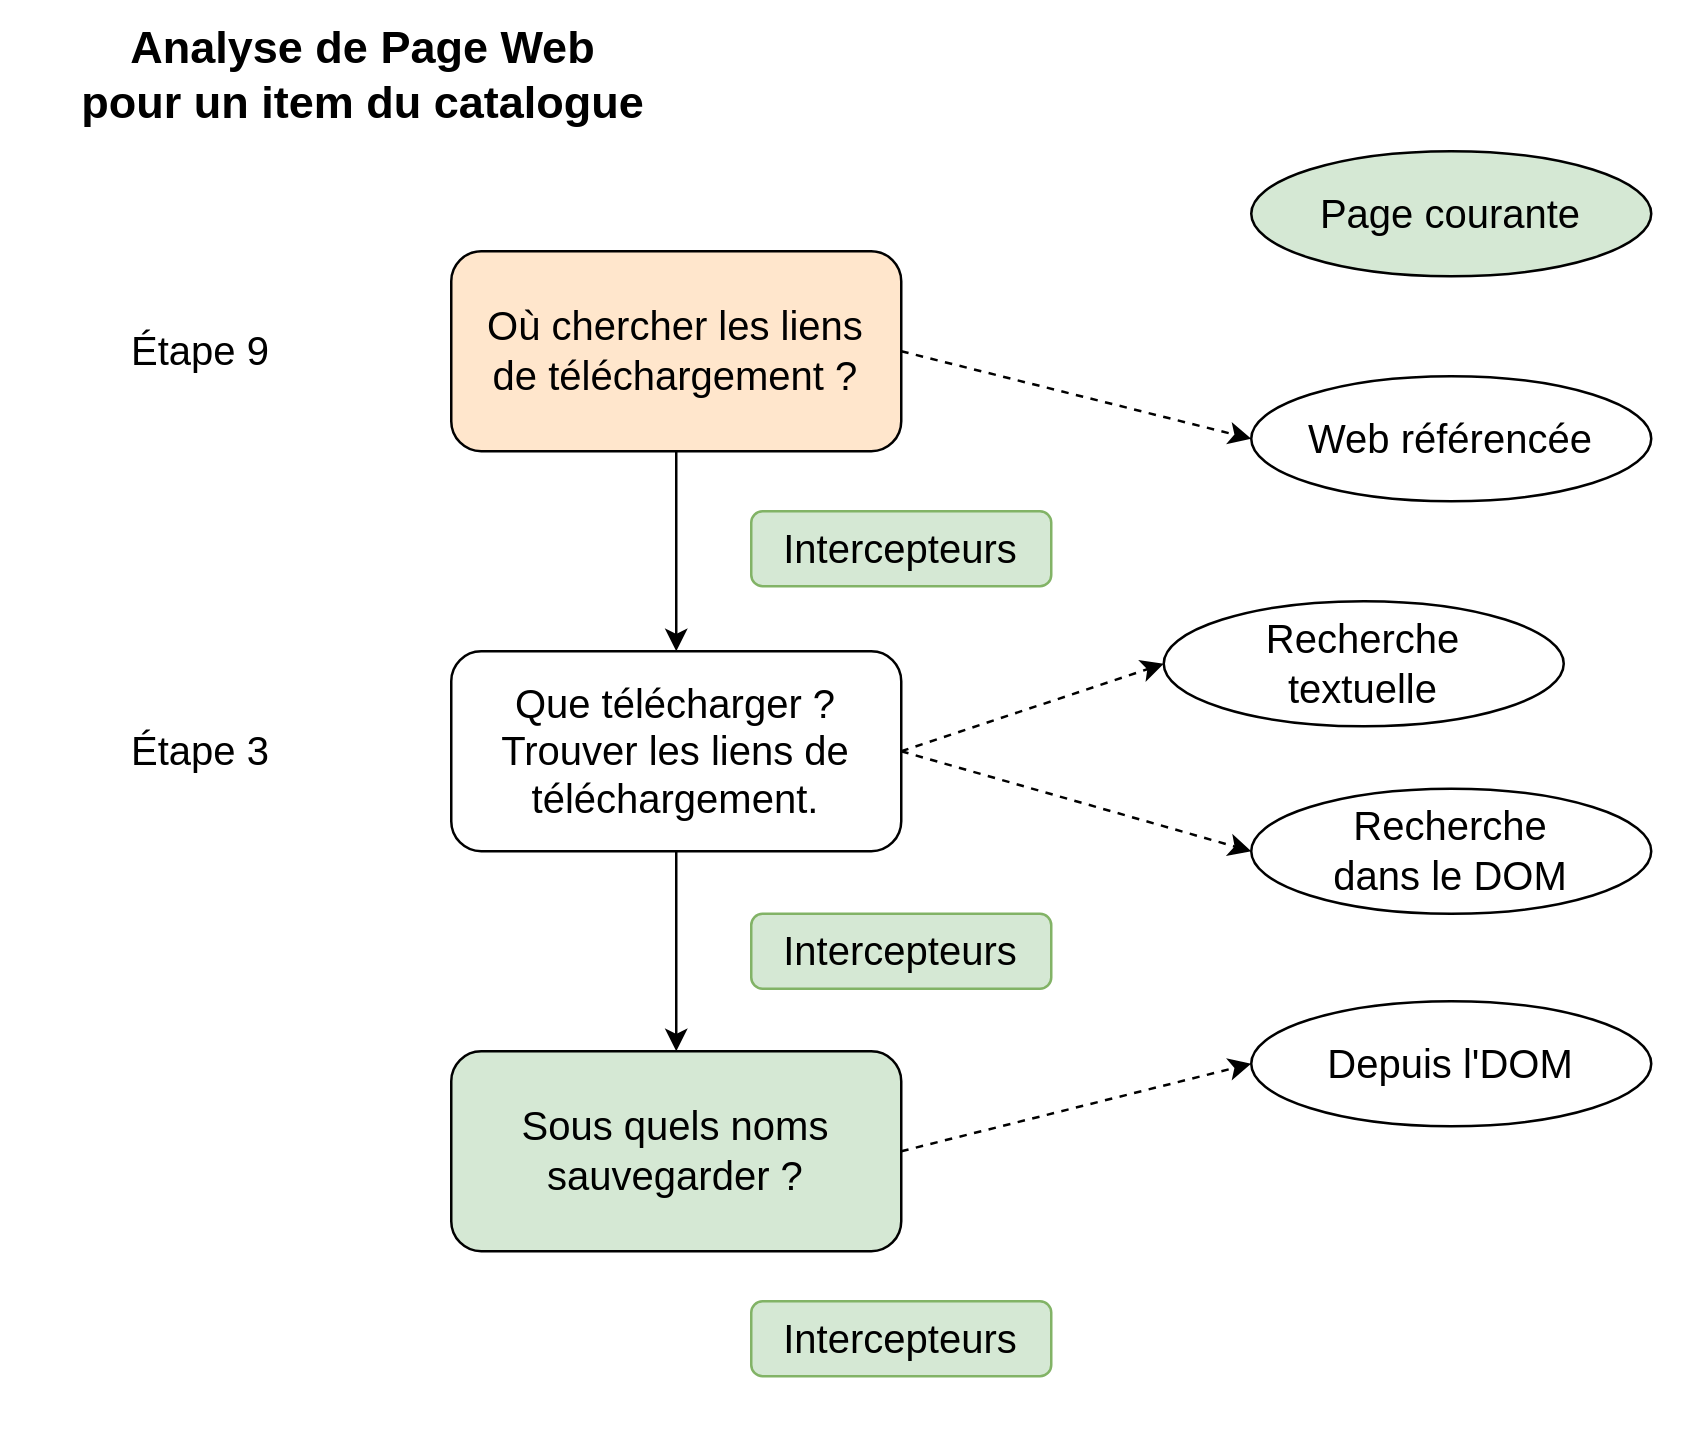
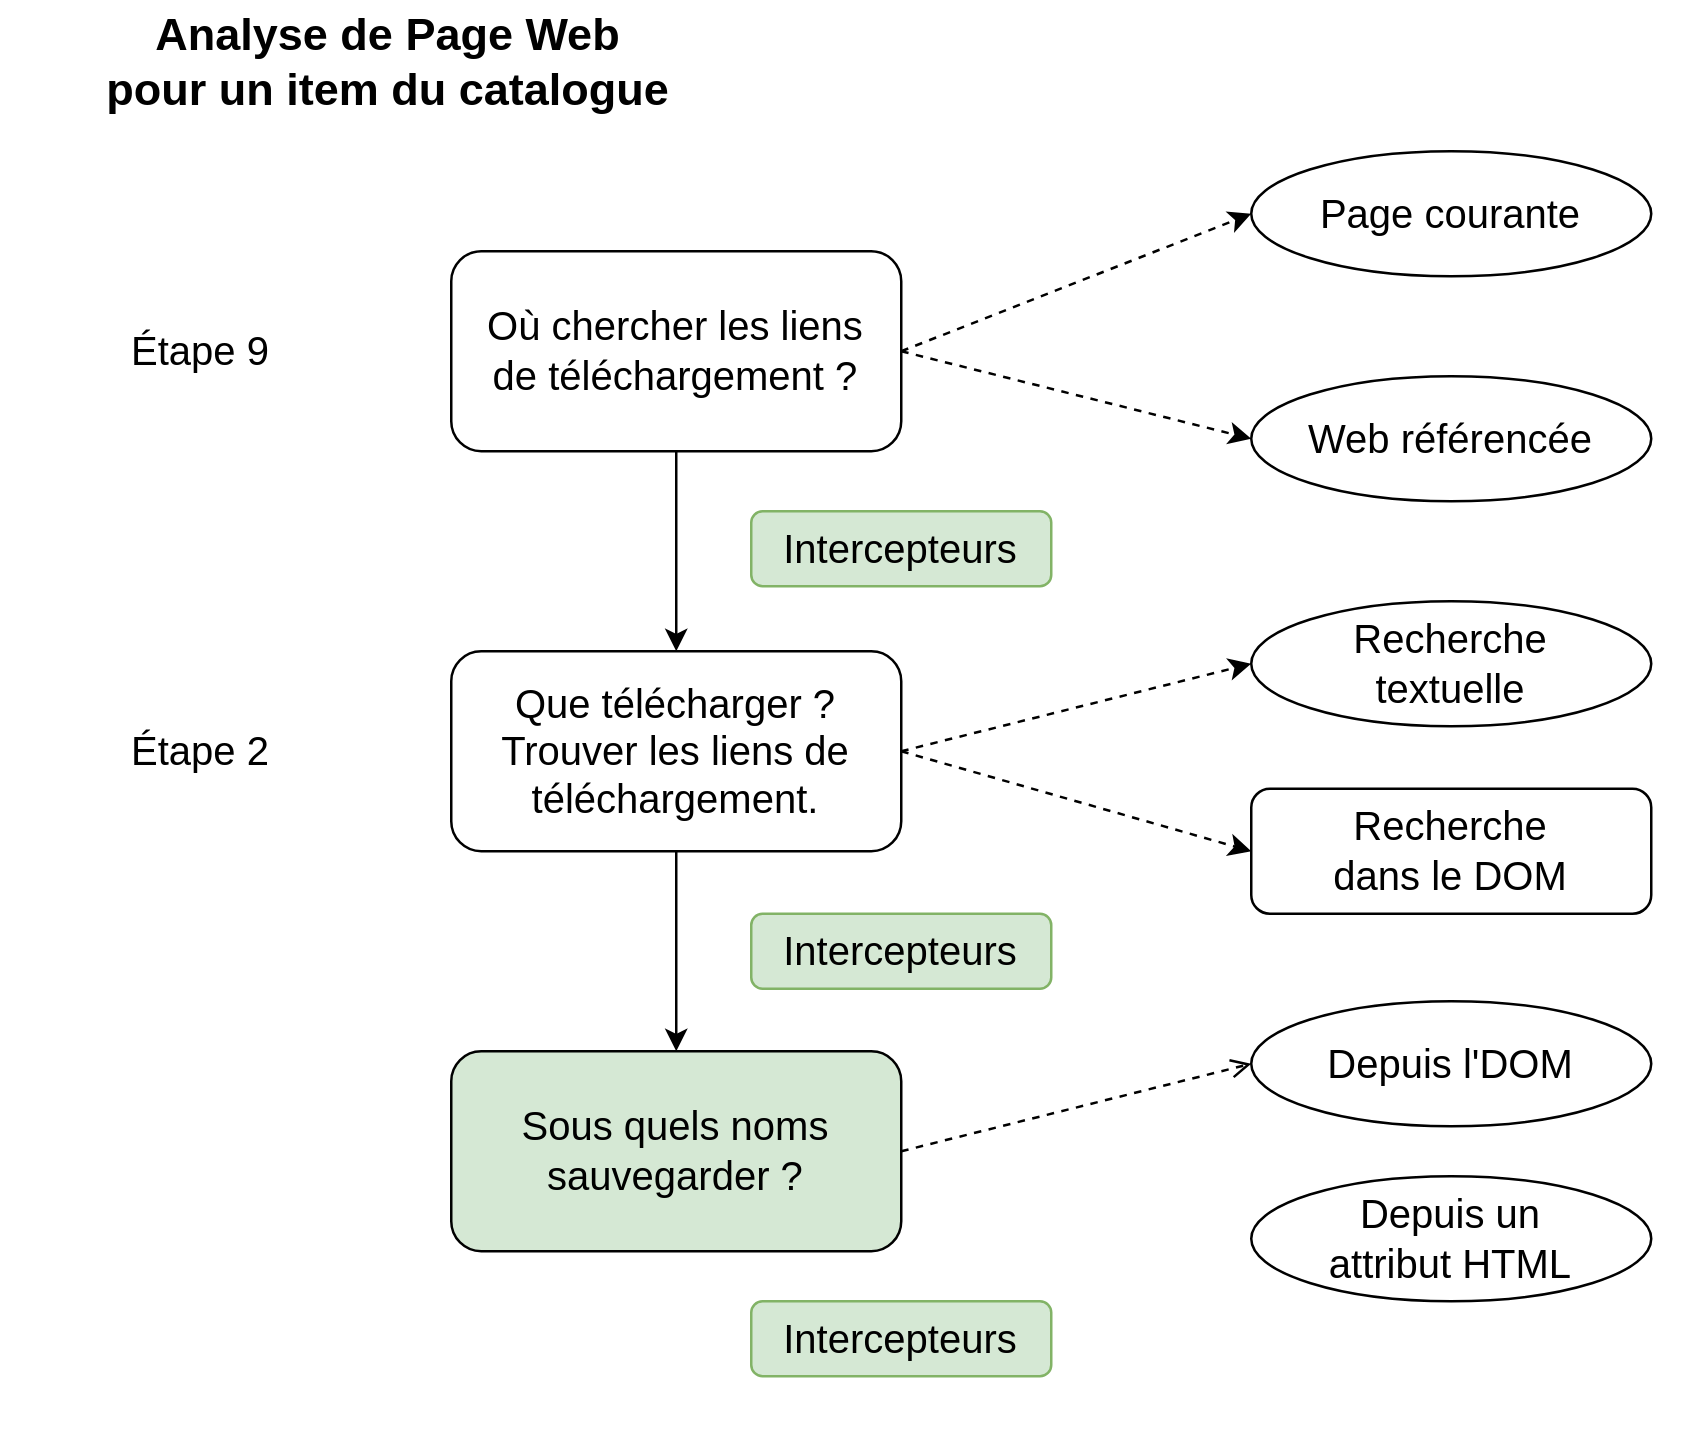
(364, 76) -> (389, 64)
(1451, 214) -> (1451, 214)
none -> (1072, 284)
(676, 351) -> (676, 351)
(1364, 664) -> (1451, 664)
(201, 751) -> (201, 751)
(1451, 851) -> (1451, 851)
(1234, 1068) -> (1239, 1067)
none -> (1451, 1239)
